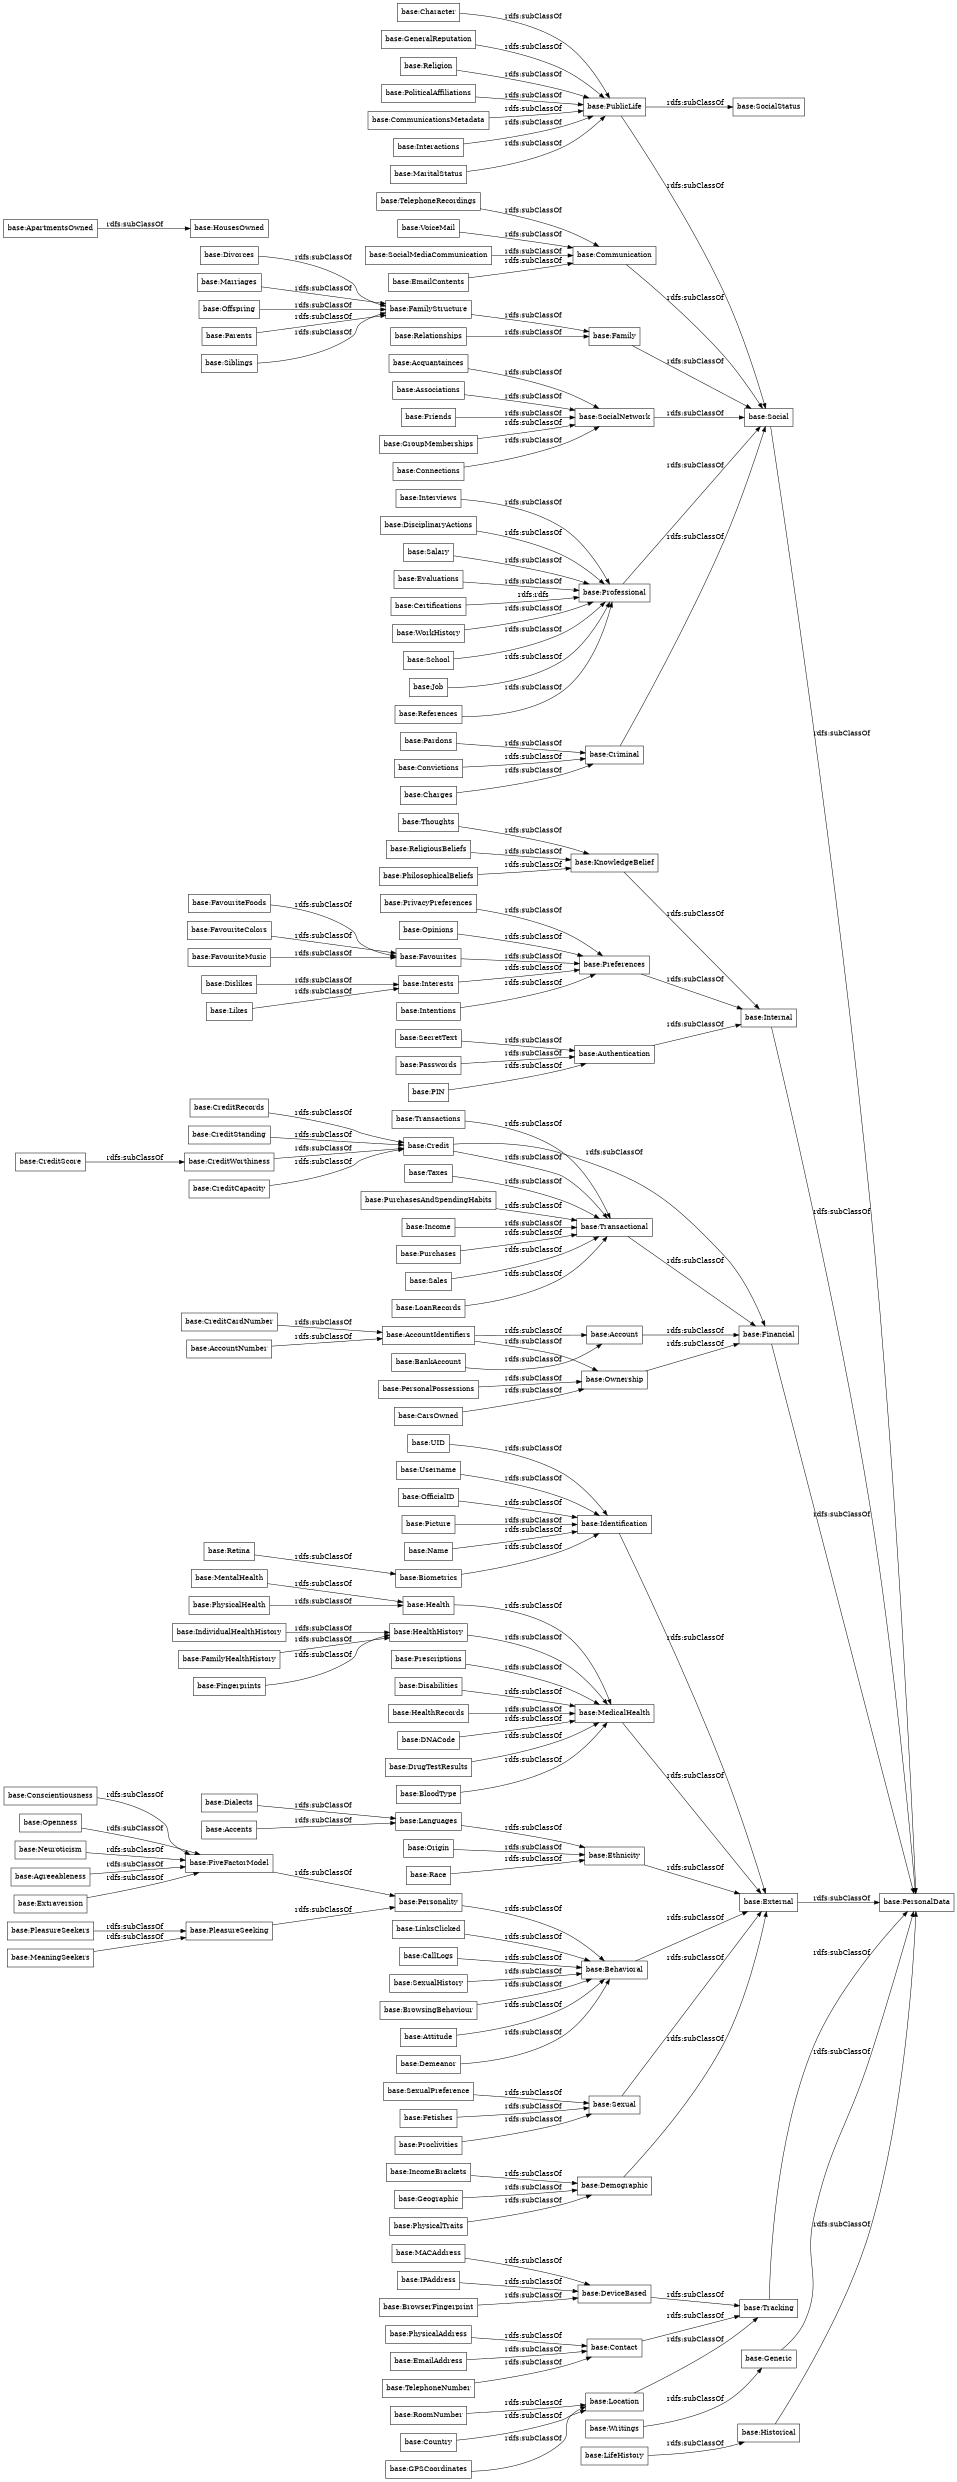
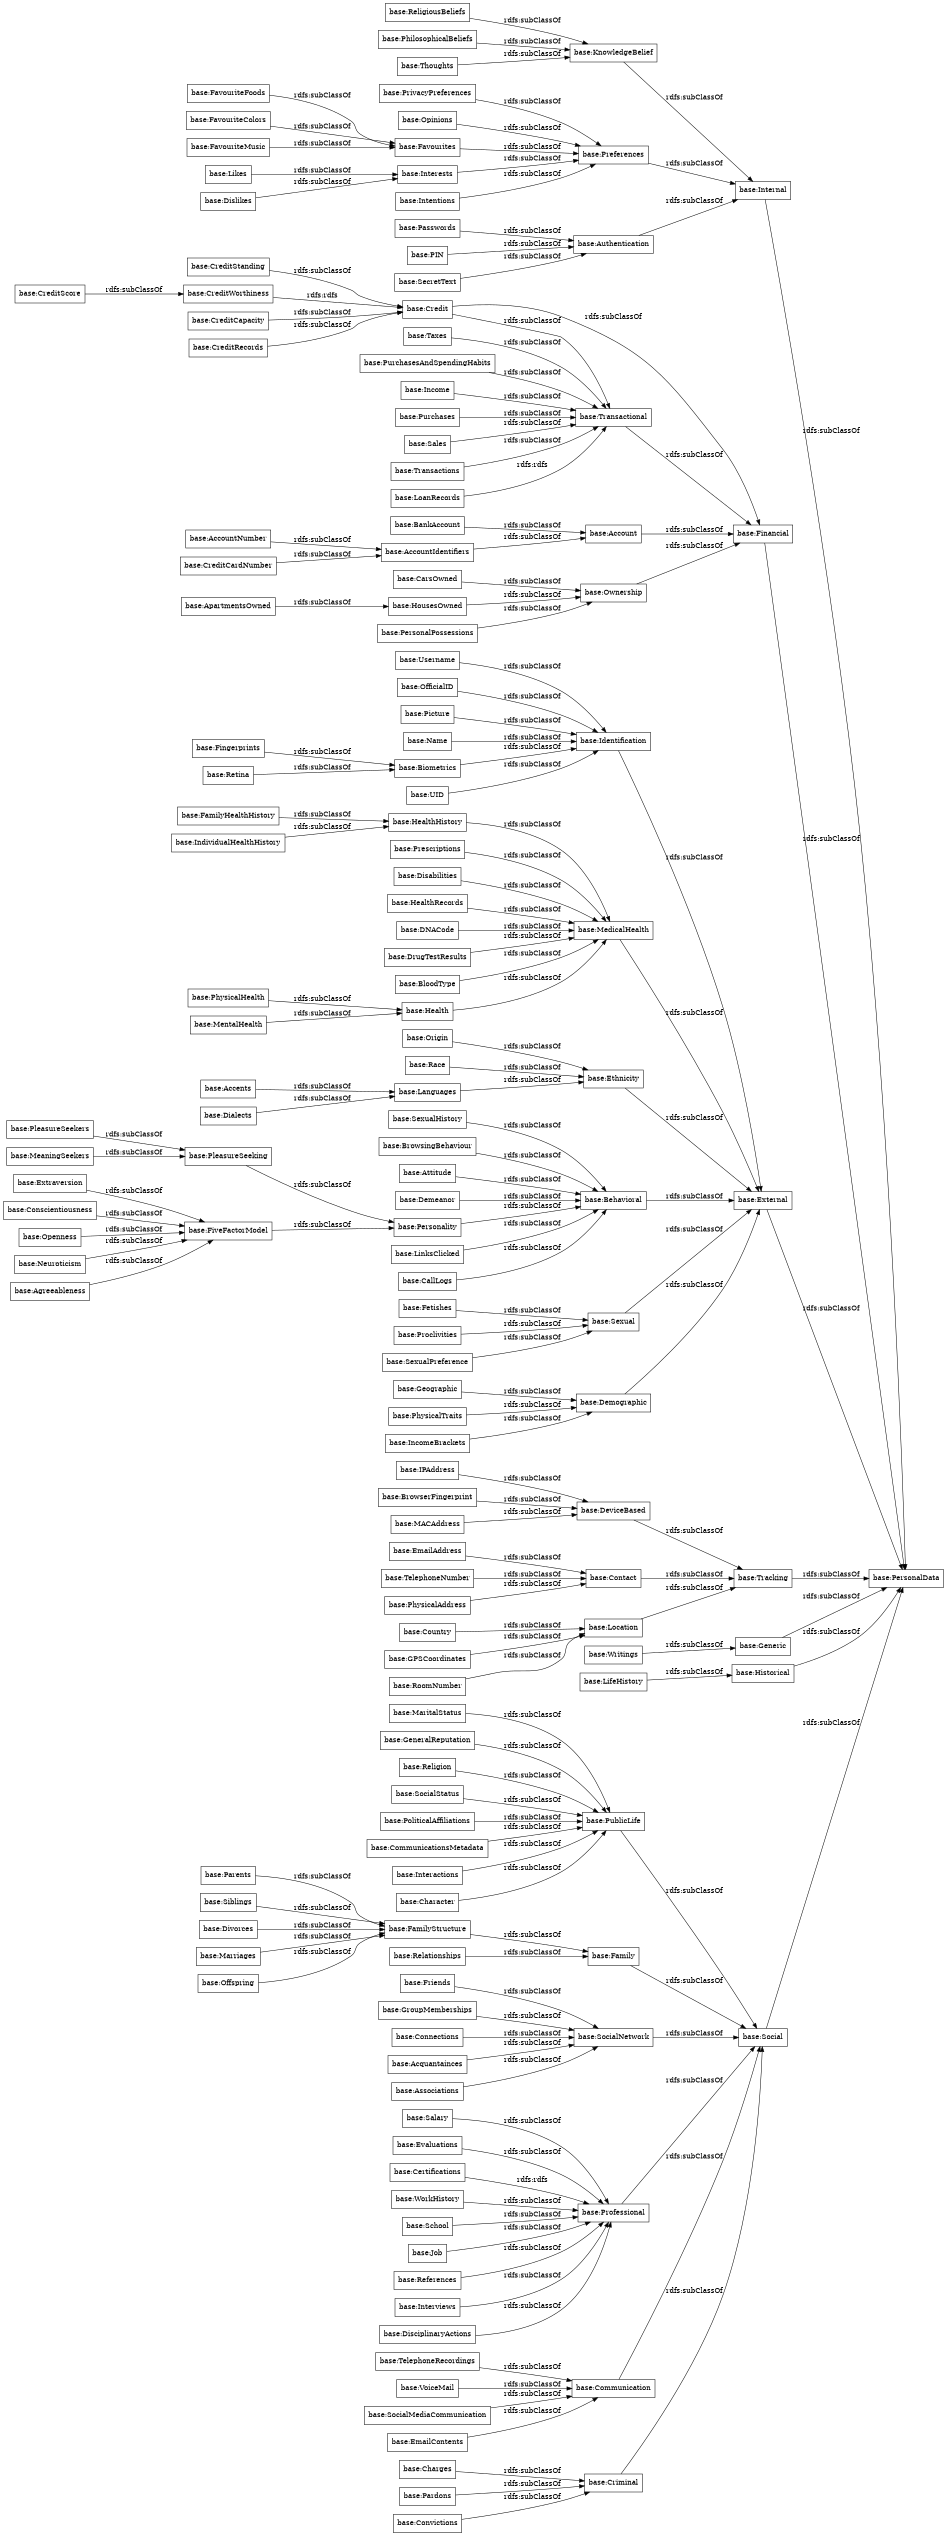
(687, 107) -> (520, 1806)
(324, 1149) -> (322, 296)
(534, 1274) -> (532, 465)
(535, 1350) -> (521, 602)
(330, 1671) -> (327, 758)
